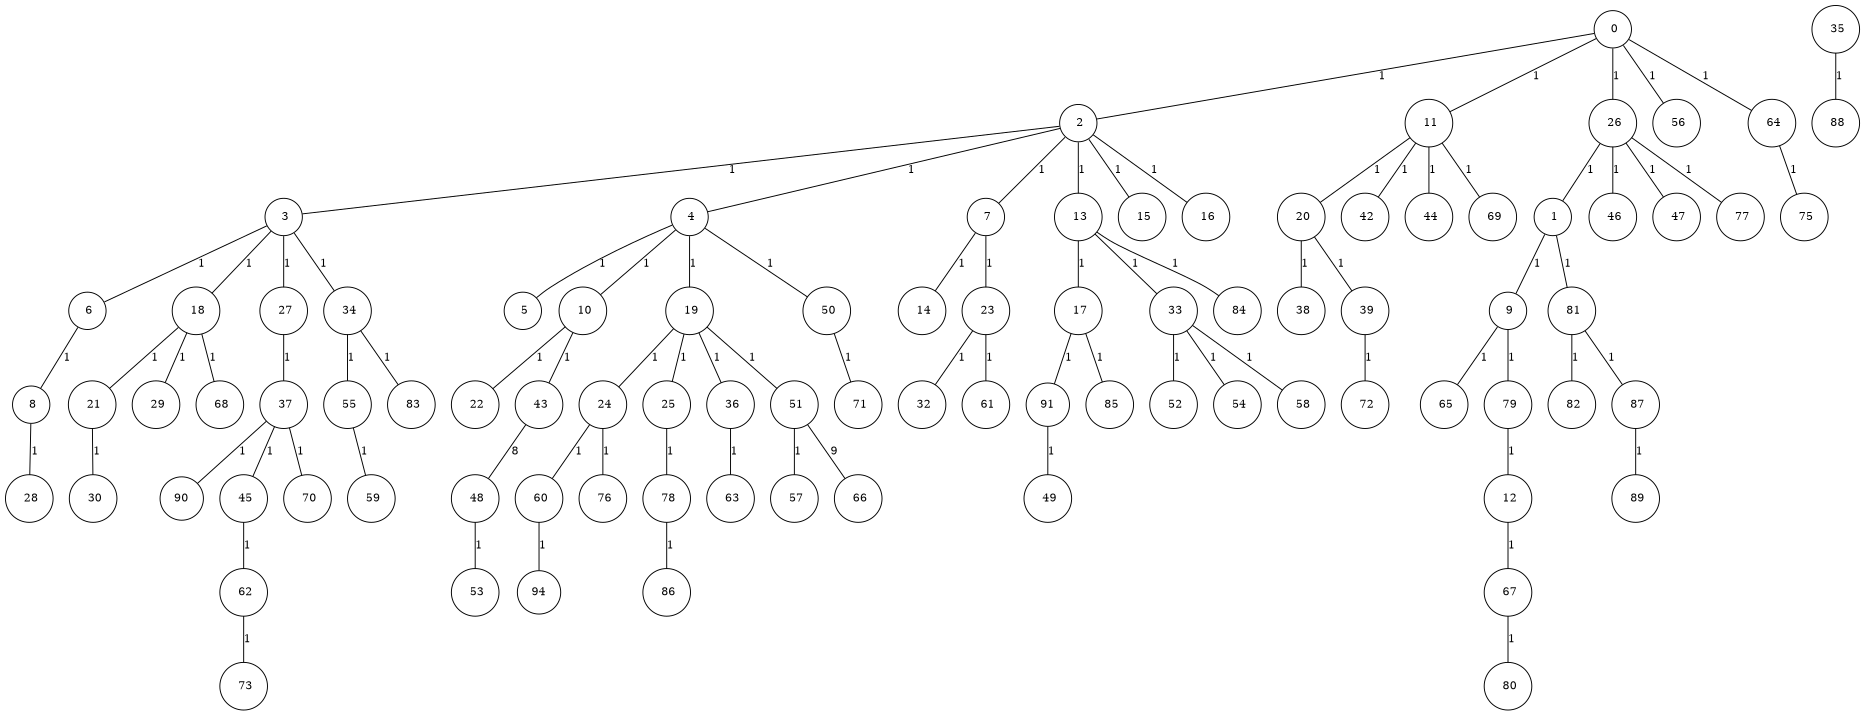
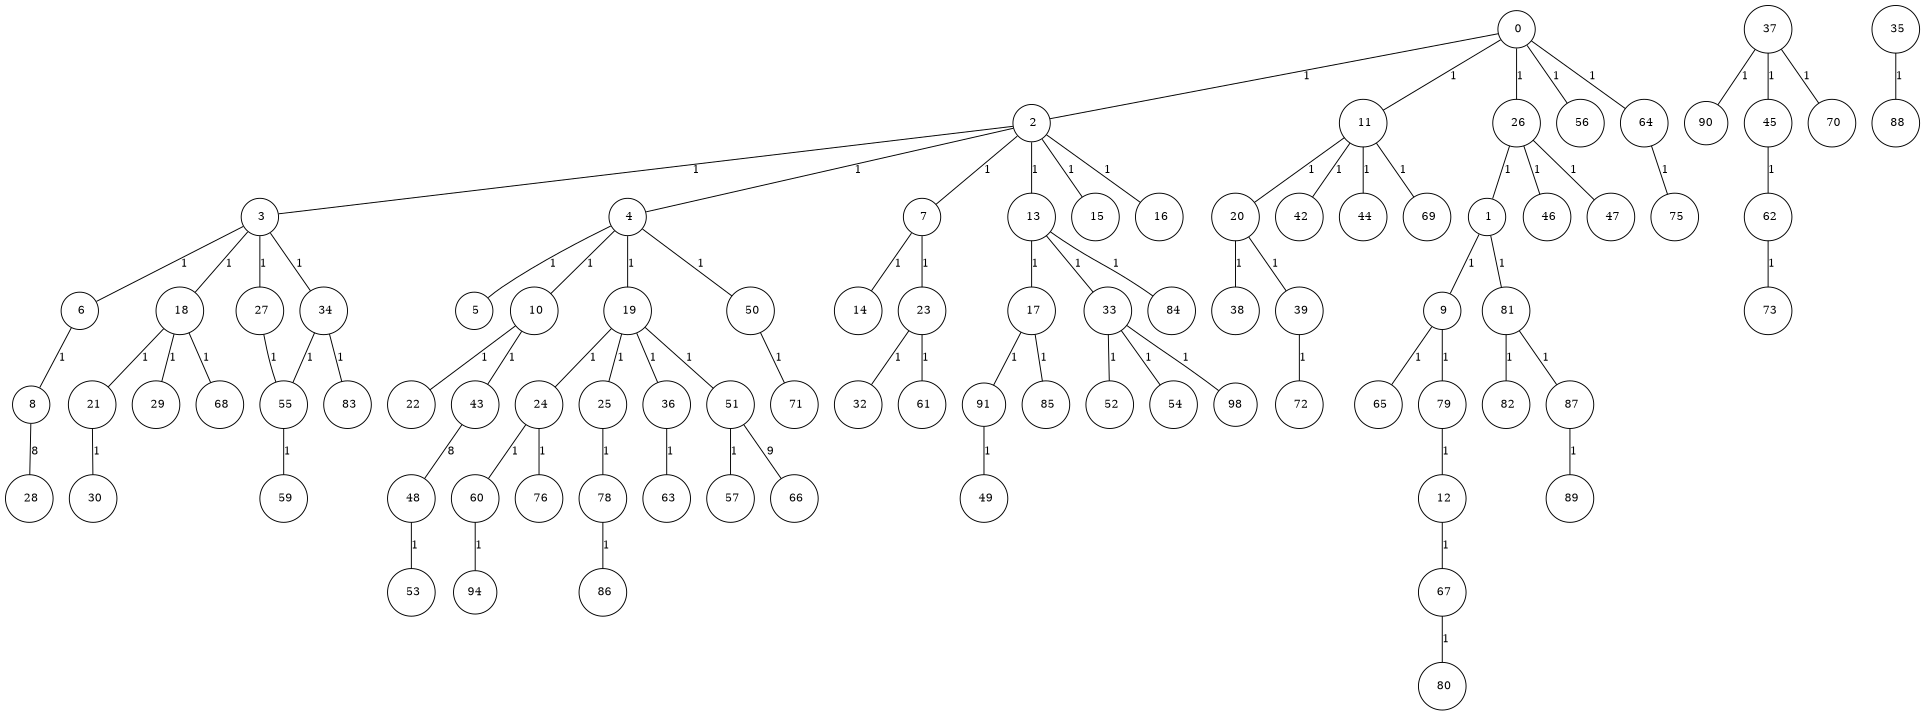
(1740, 217) -> none
(284, 358) -> (269, 358)
(1301, 405) -> (1235, 405)
(35, 452) -> (35, 452)
